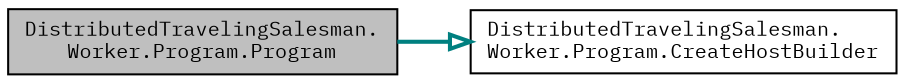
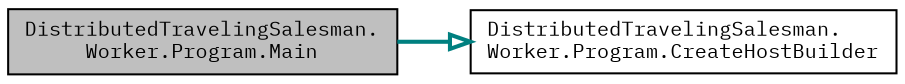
(203, 42) -> (203, 42)
